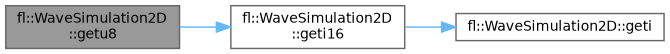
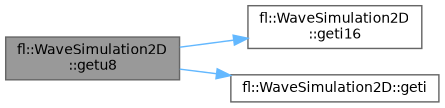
(423, 27) -> (198, 71)
